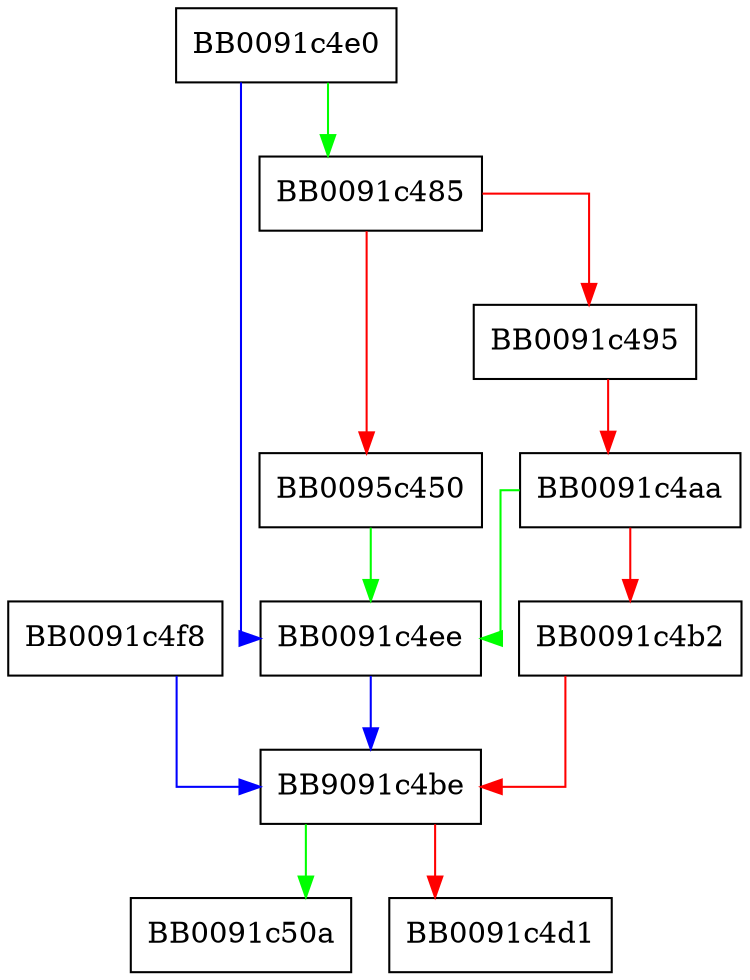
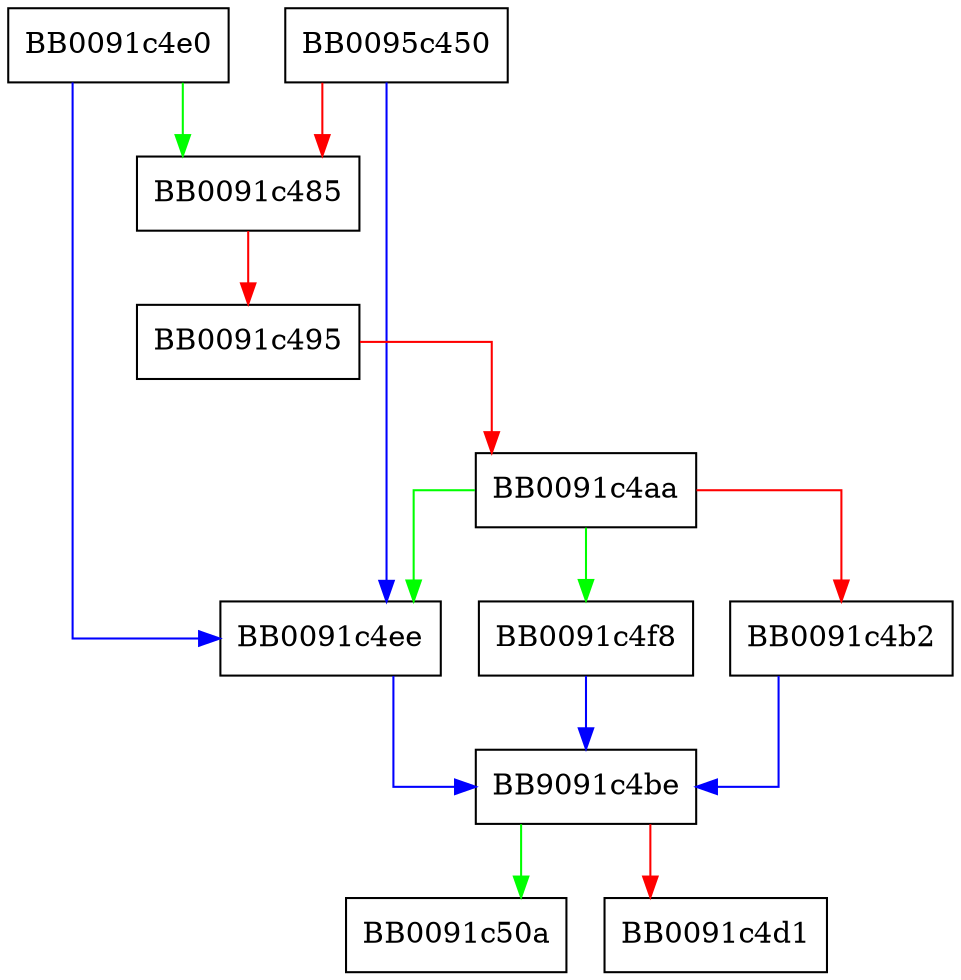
(367, 332) -> (322, 109)
(371, 554) -> (387, 319)
none -> (586, 554)
(565, 763) -> (779, 762)
